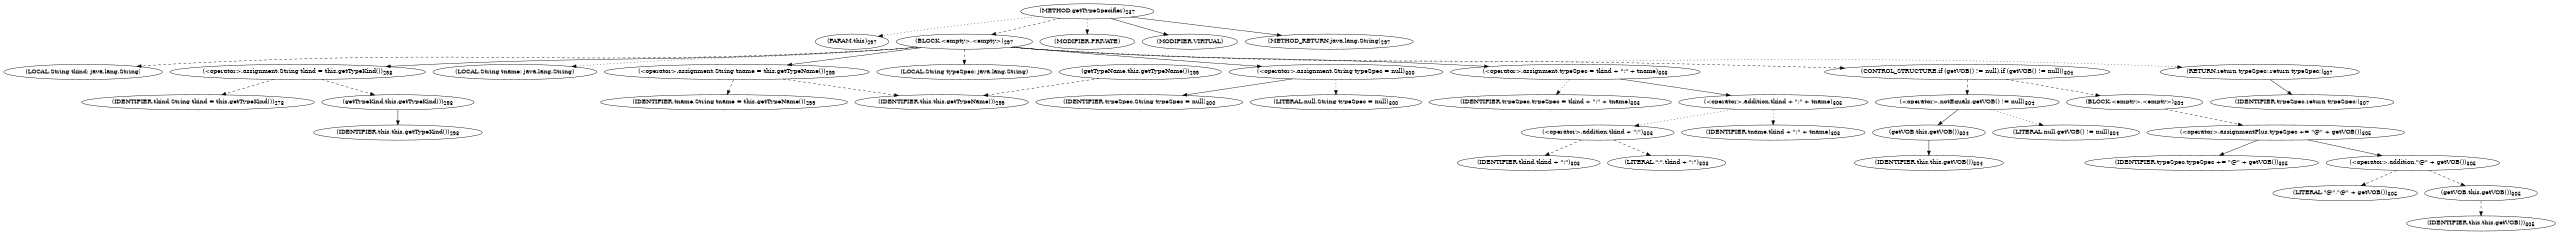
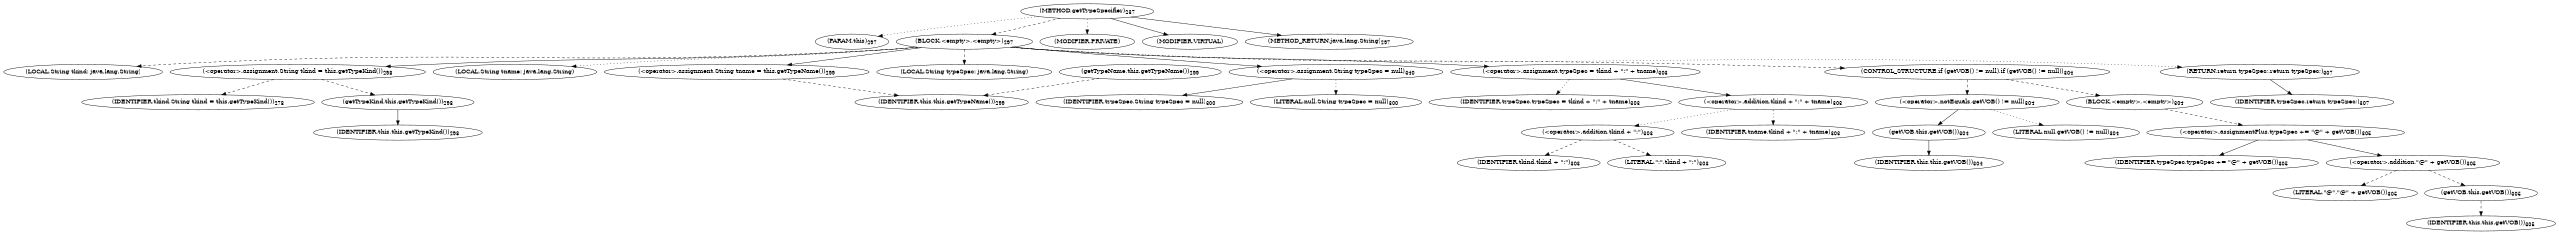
(1410, 71) -> (1410, 71)
(724, 102) -> none
